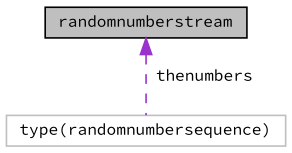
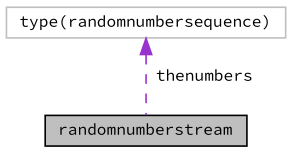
(146, 85) -> (146, 85)
